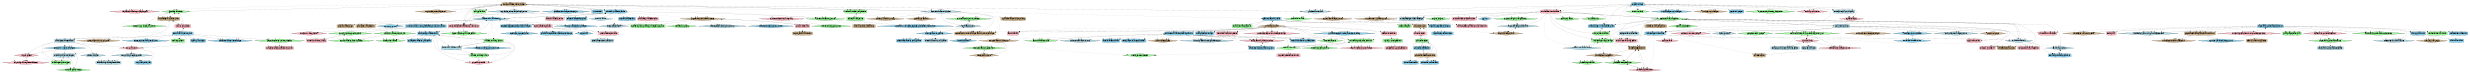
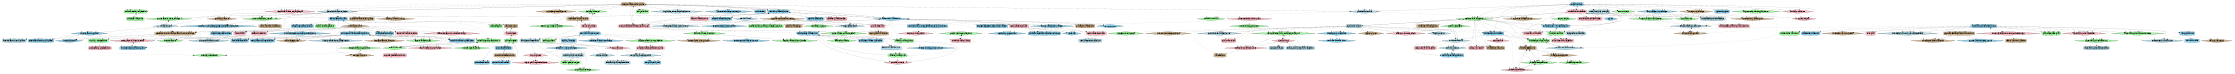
(1567, 19) -> none
